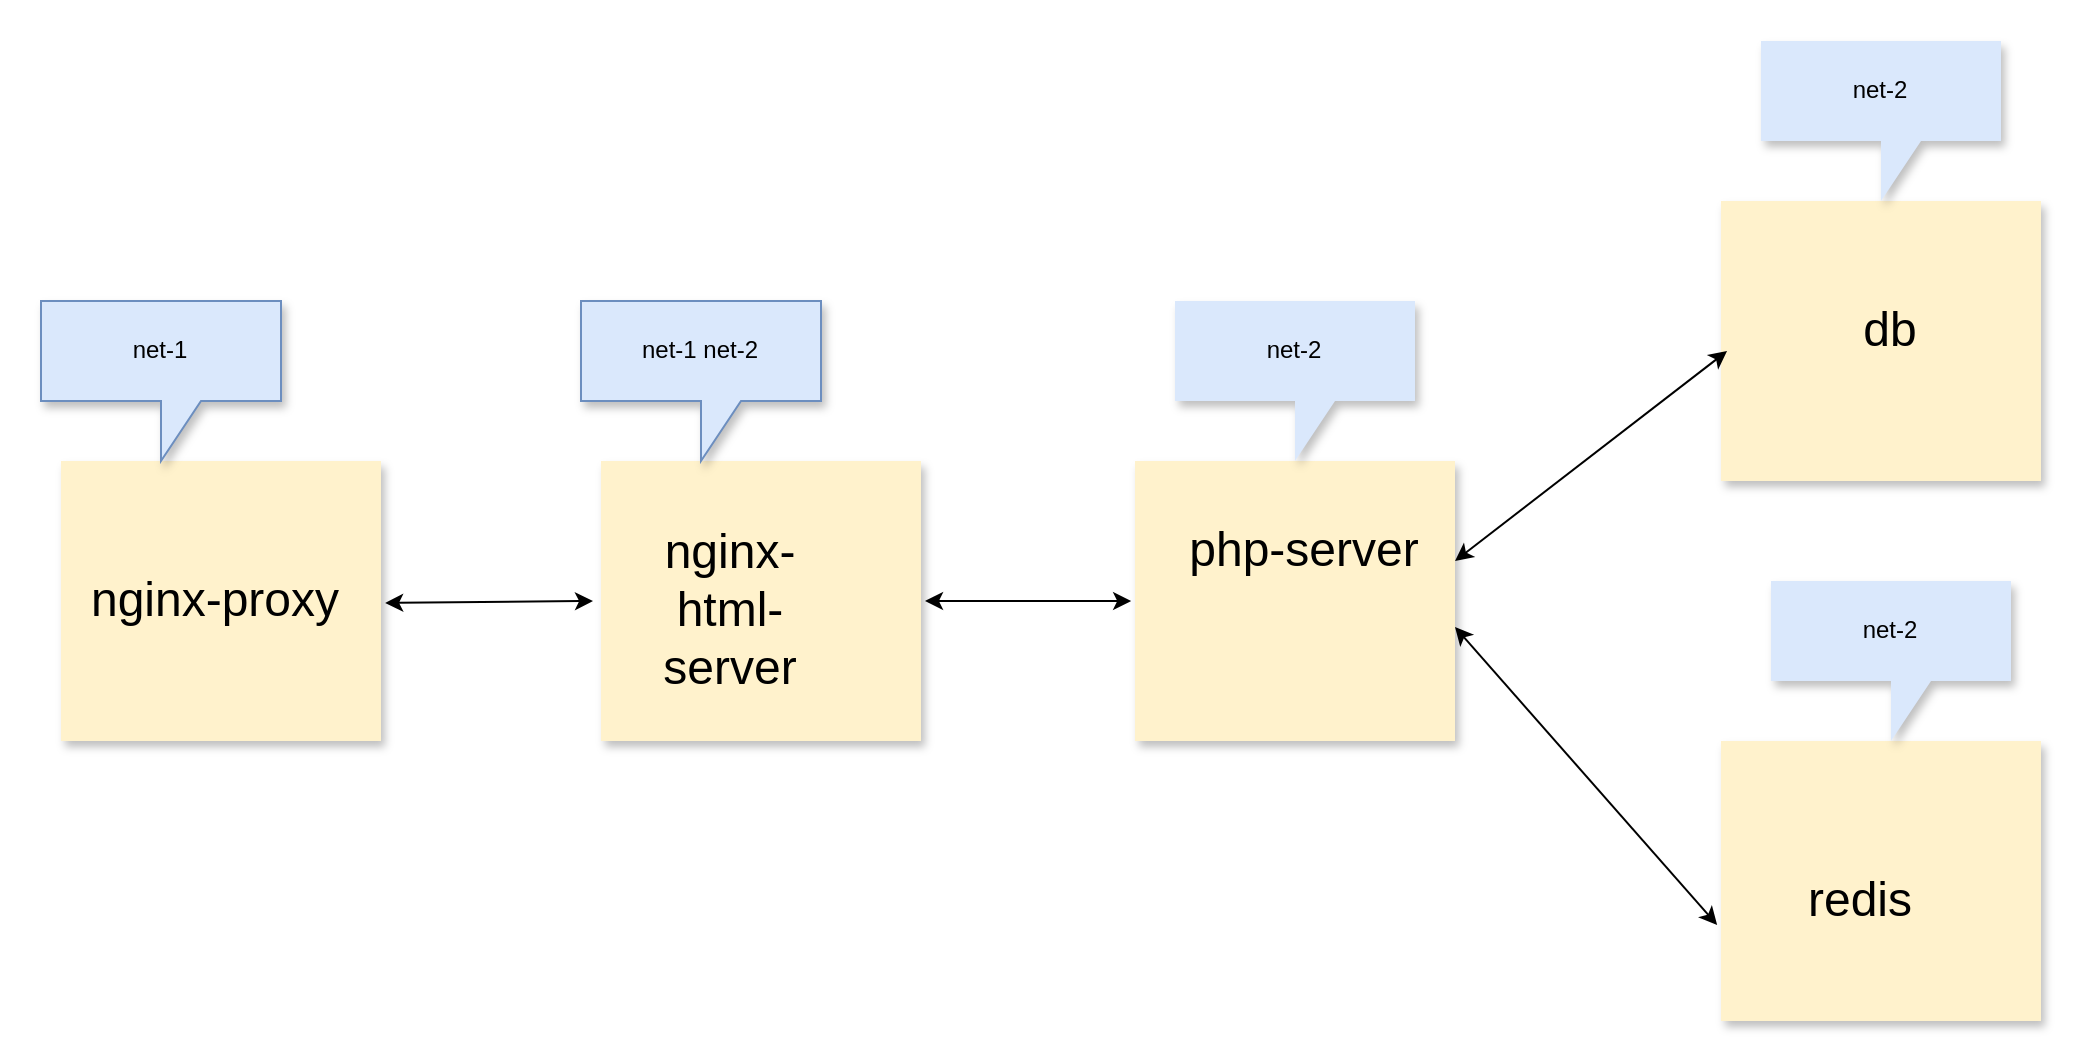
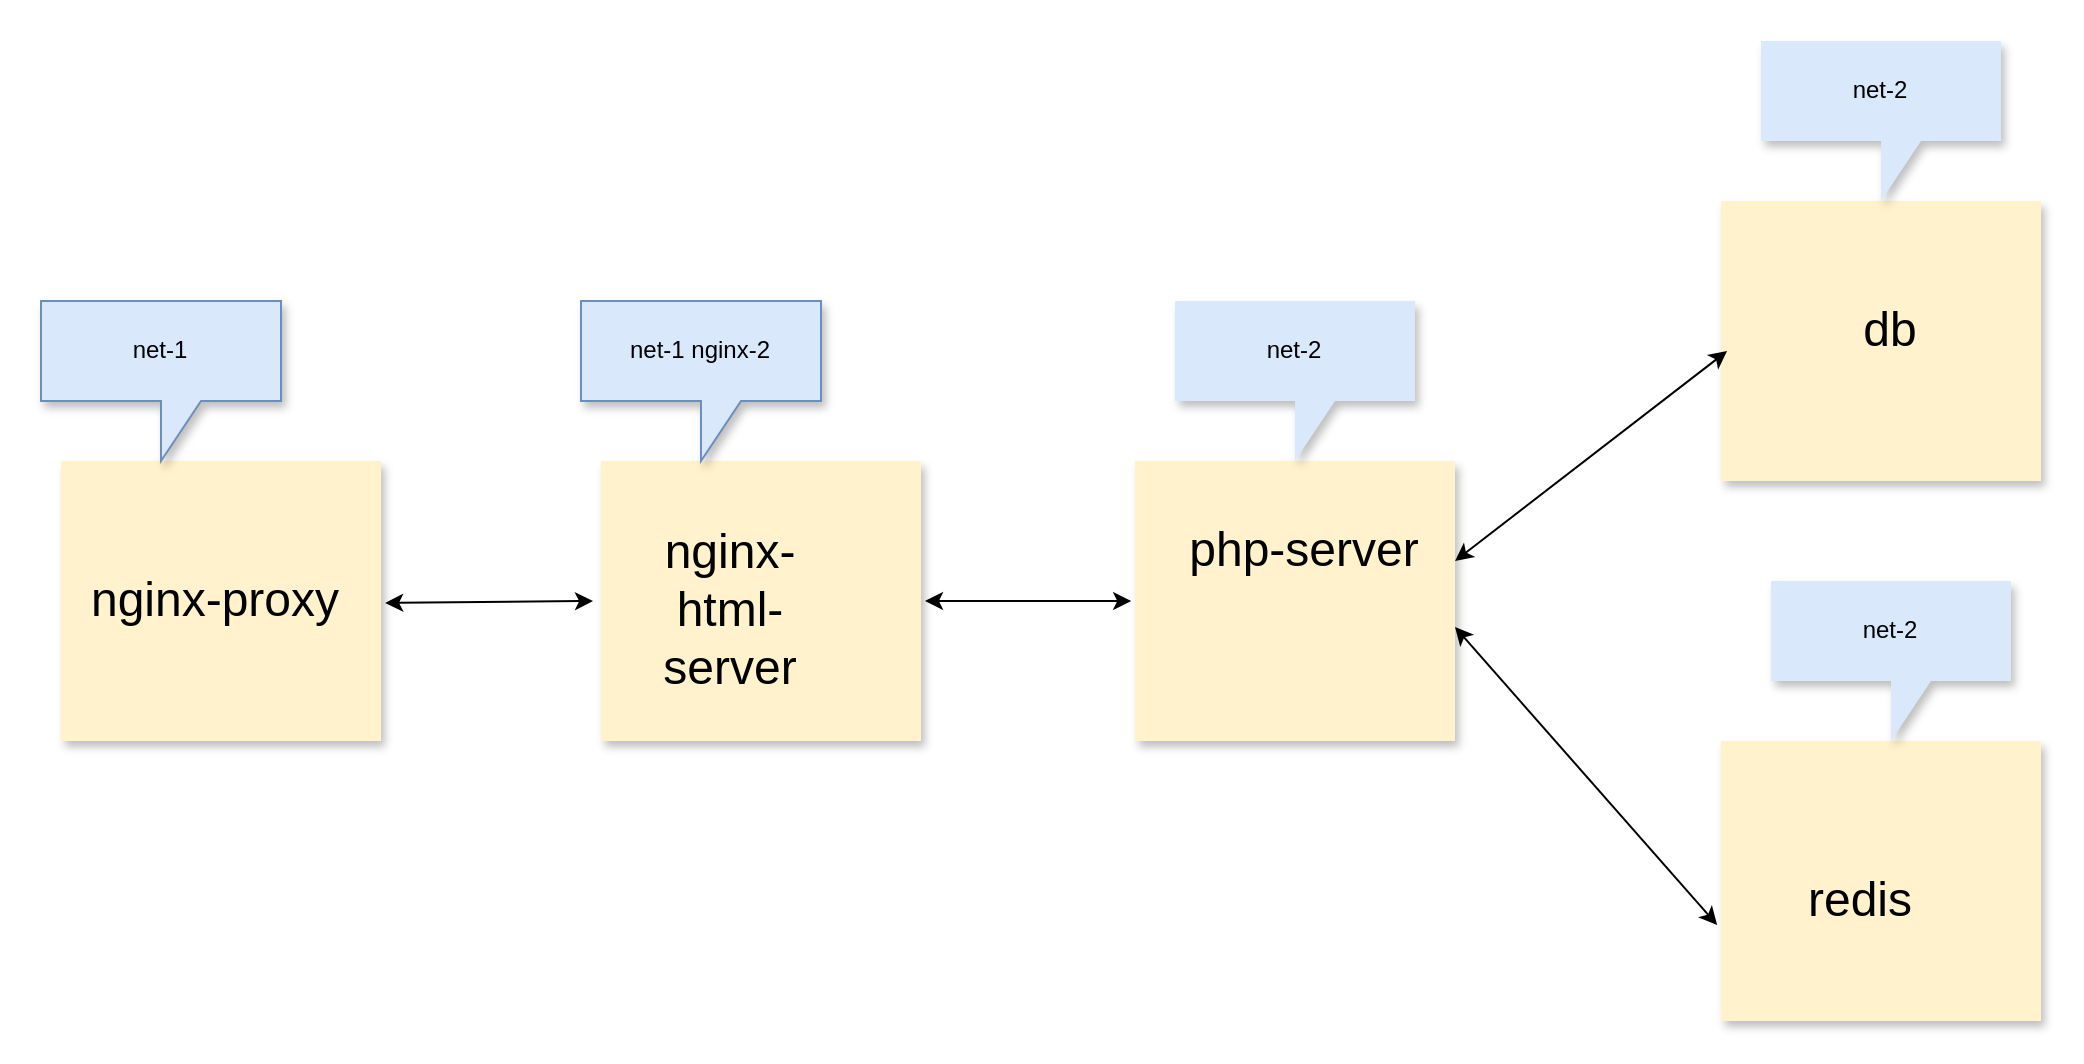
(701, 351) -> (701, 351)
